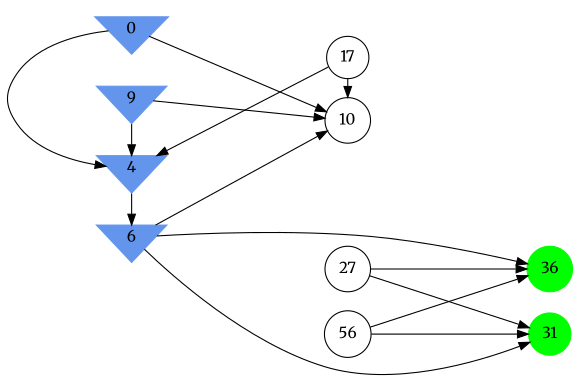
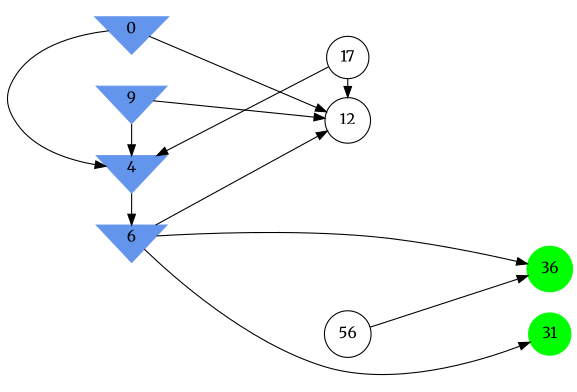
(348, 120) -> (348, 120)
(348, 269) -> none
(444, 334) -> none
